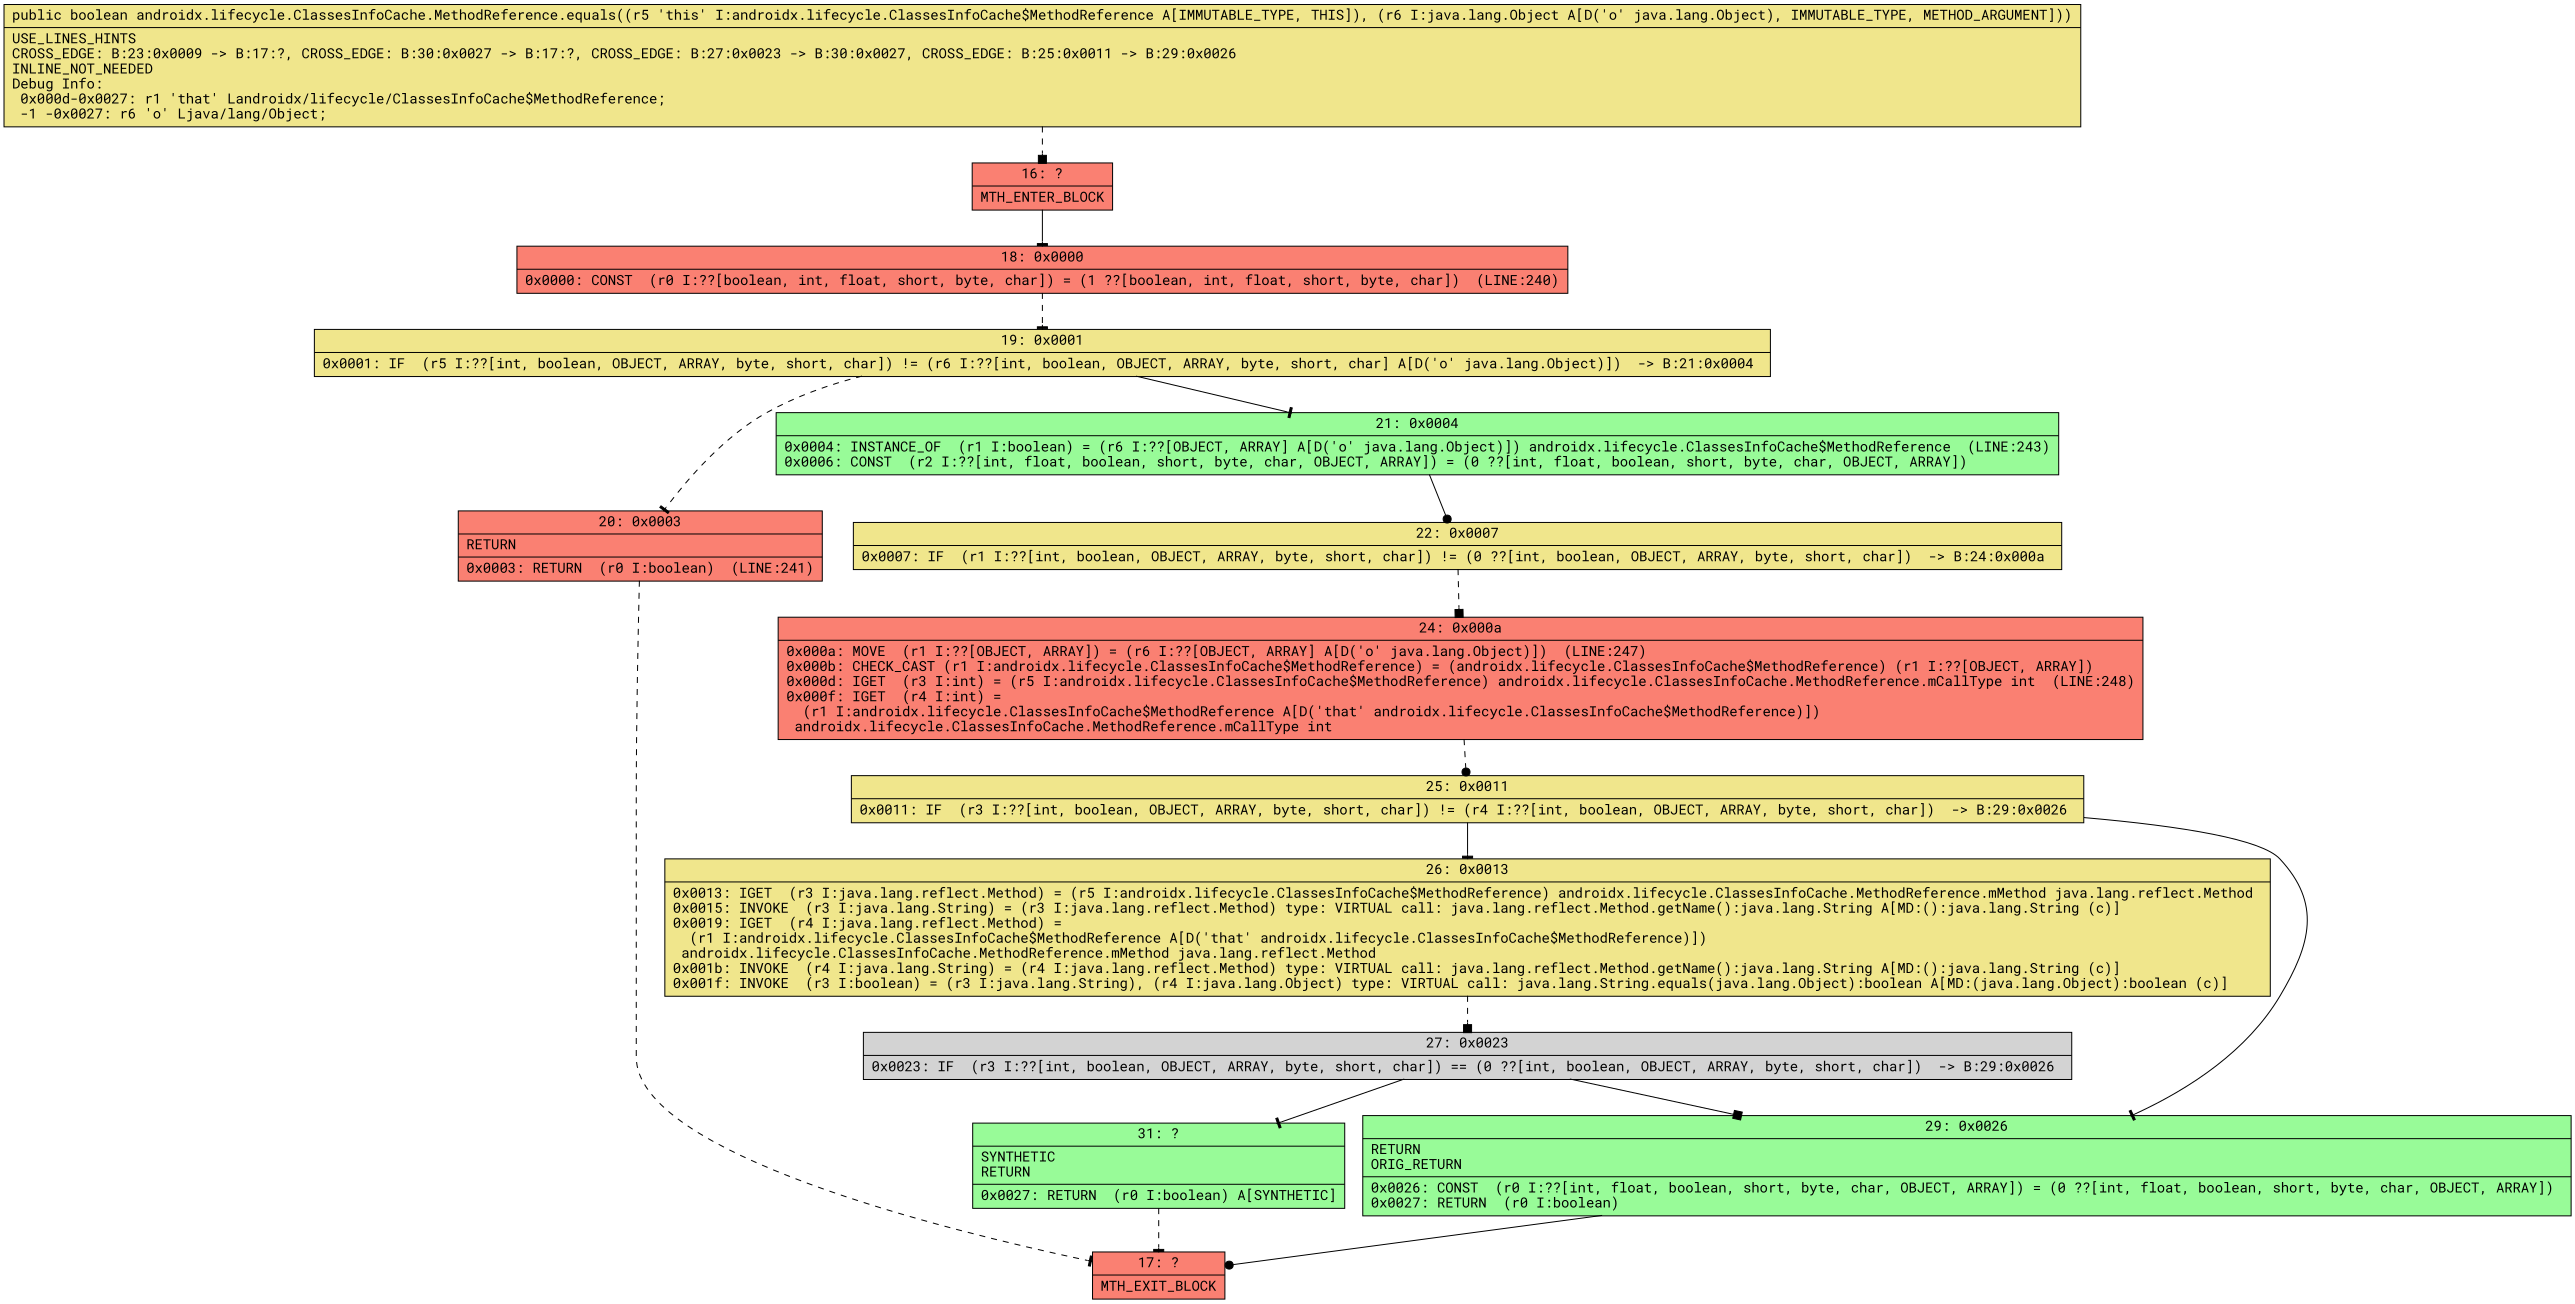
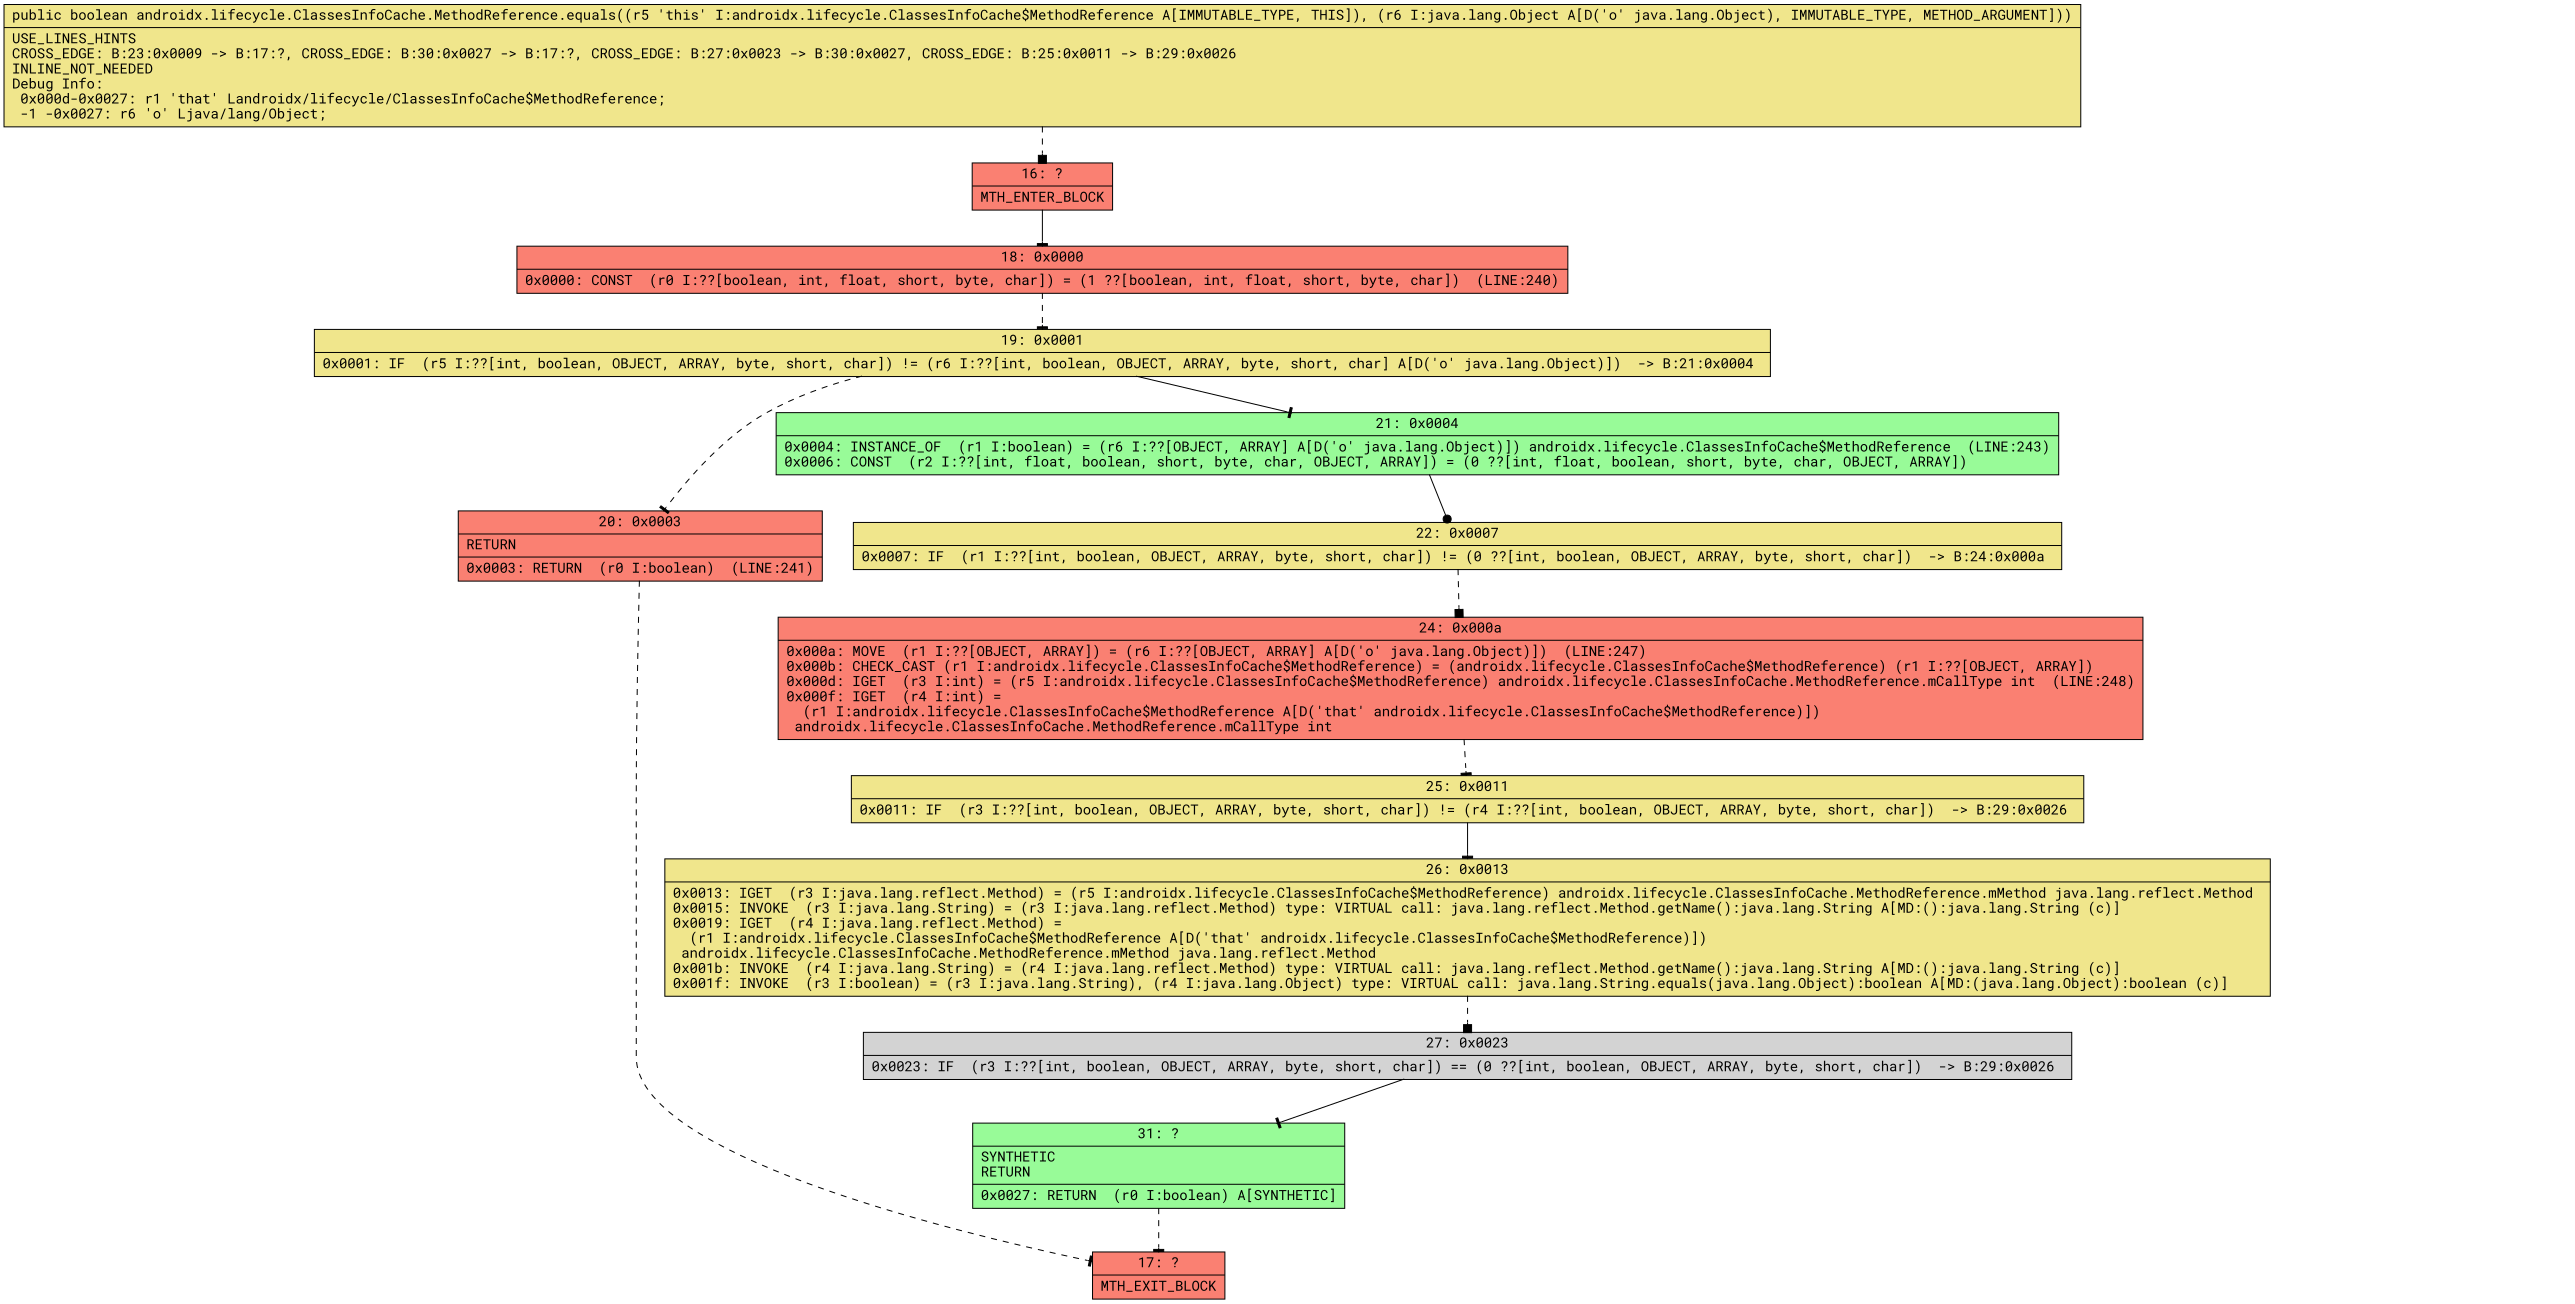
(1465, 754) -> (1465, 754)
(1967, 1166) -> none
